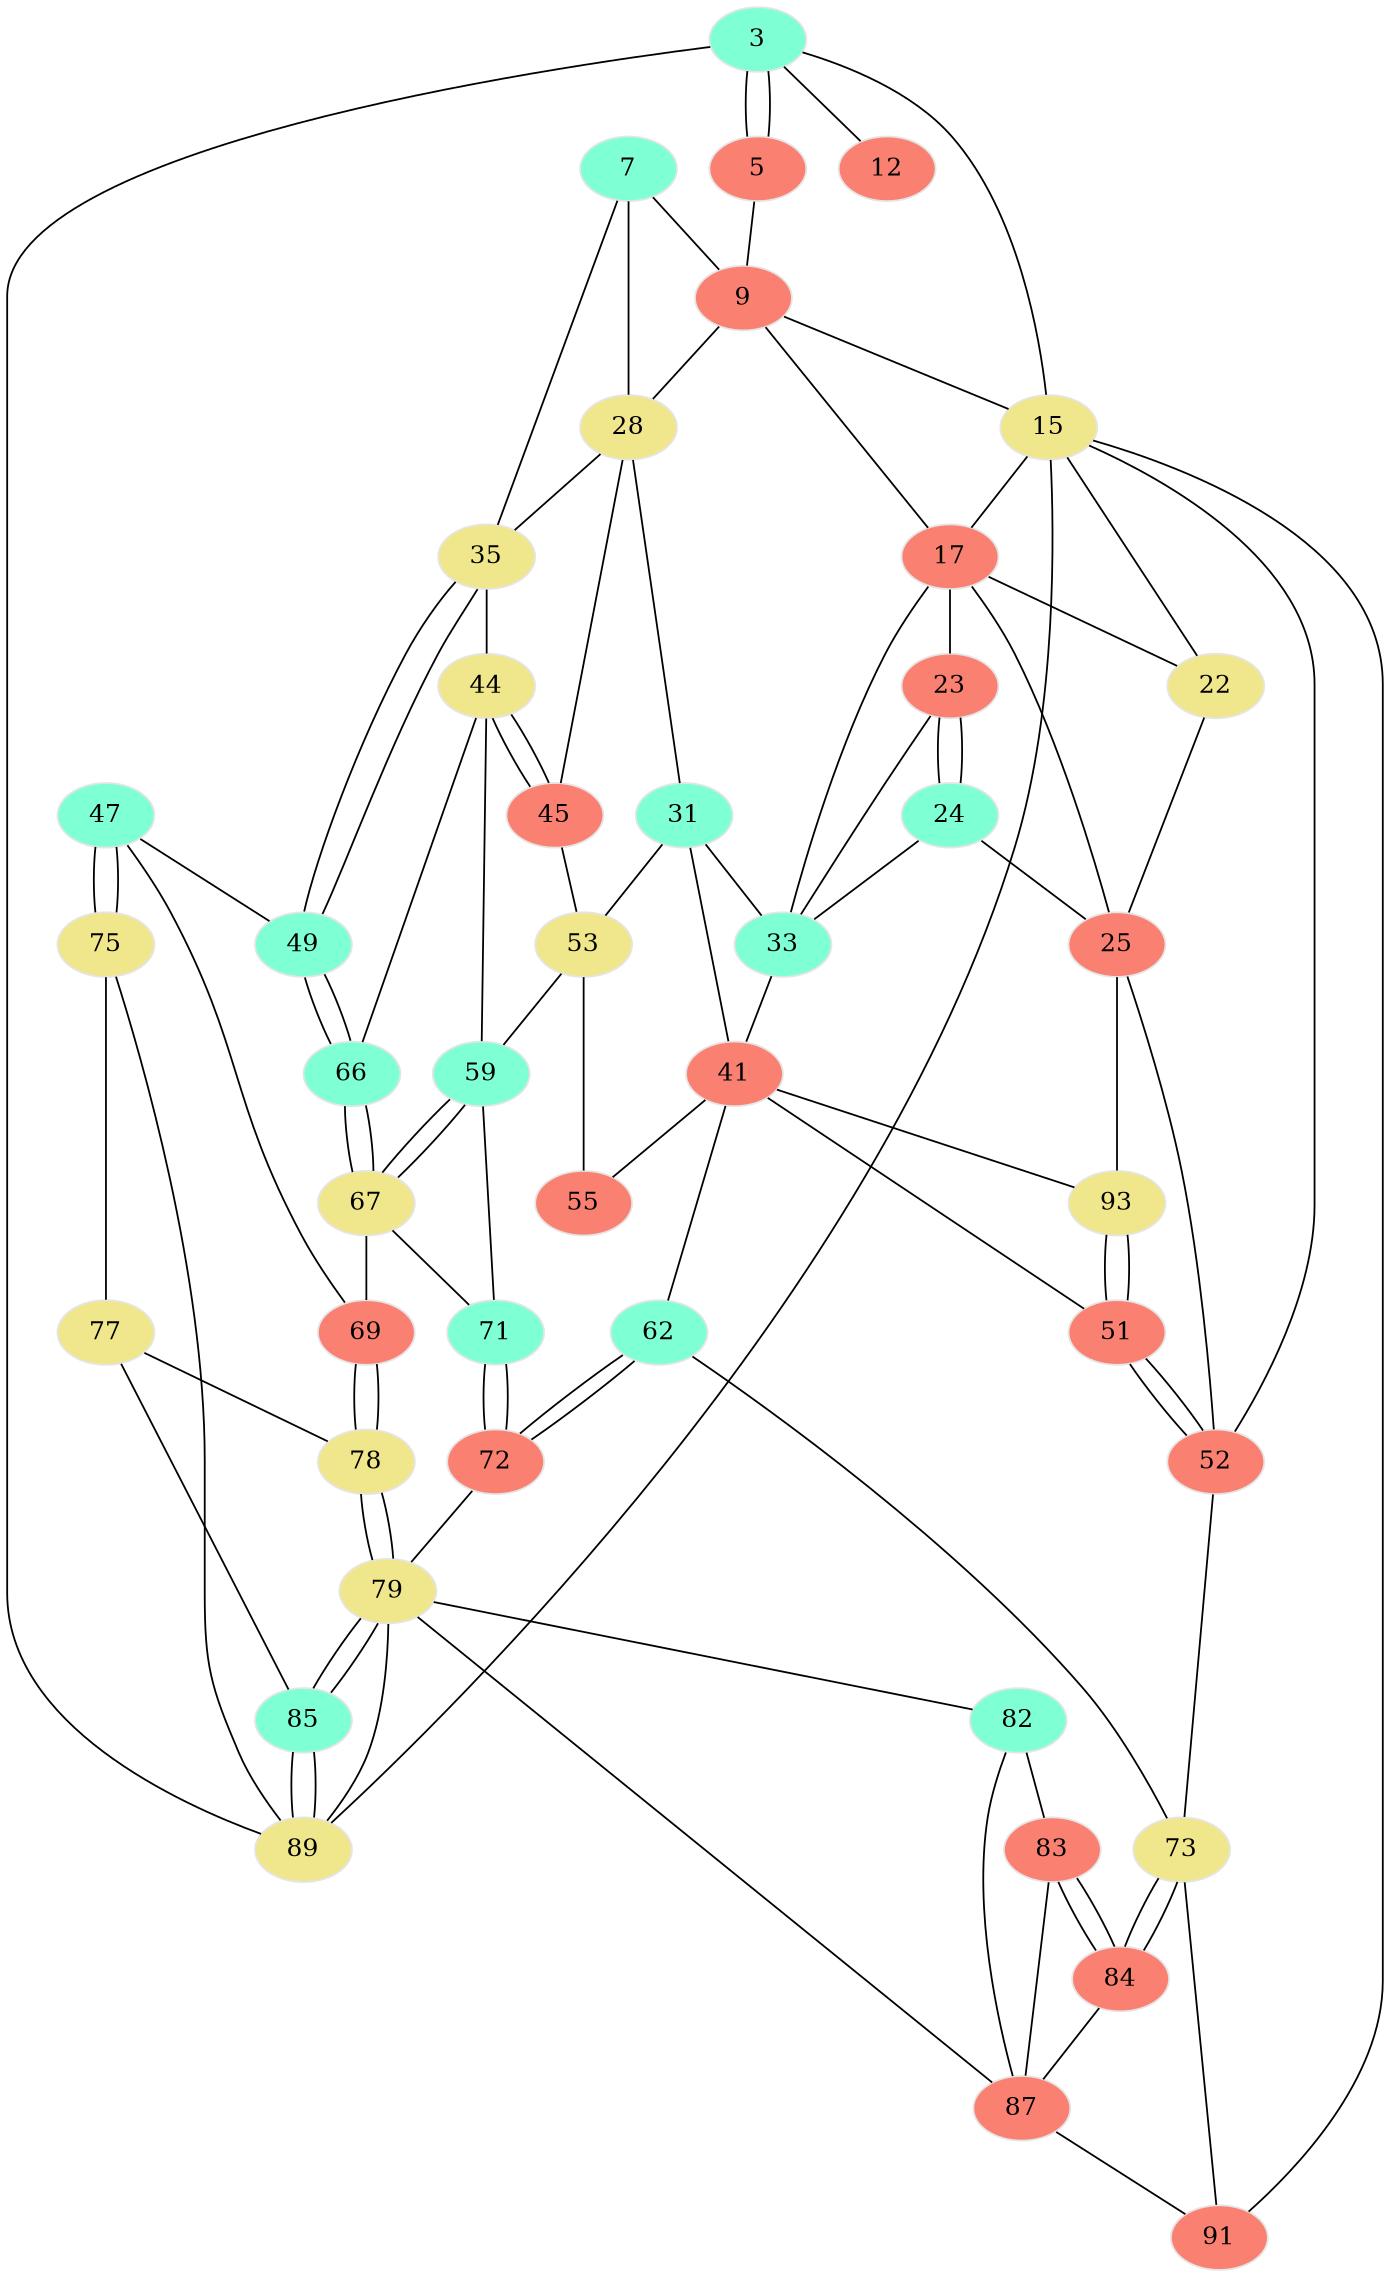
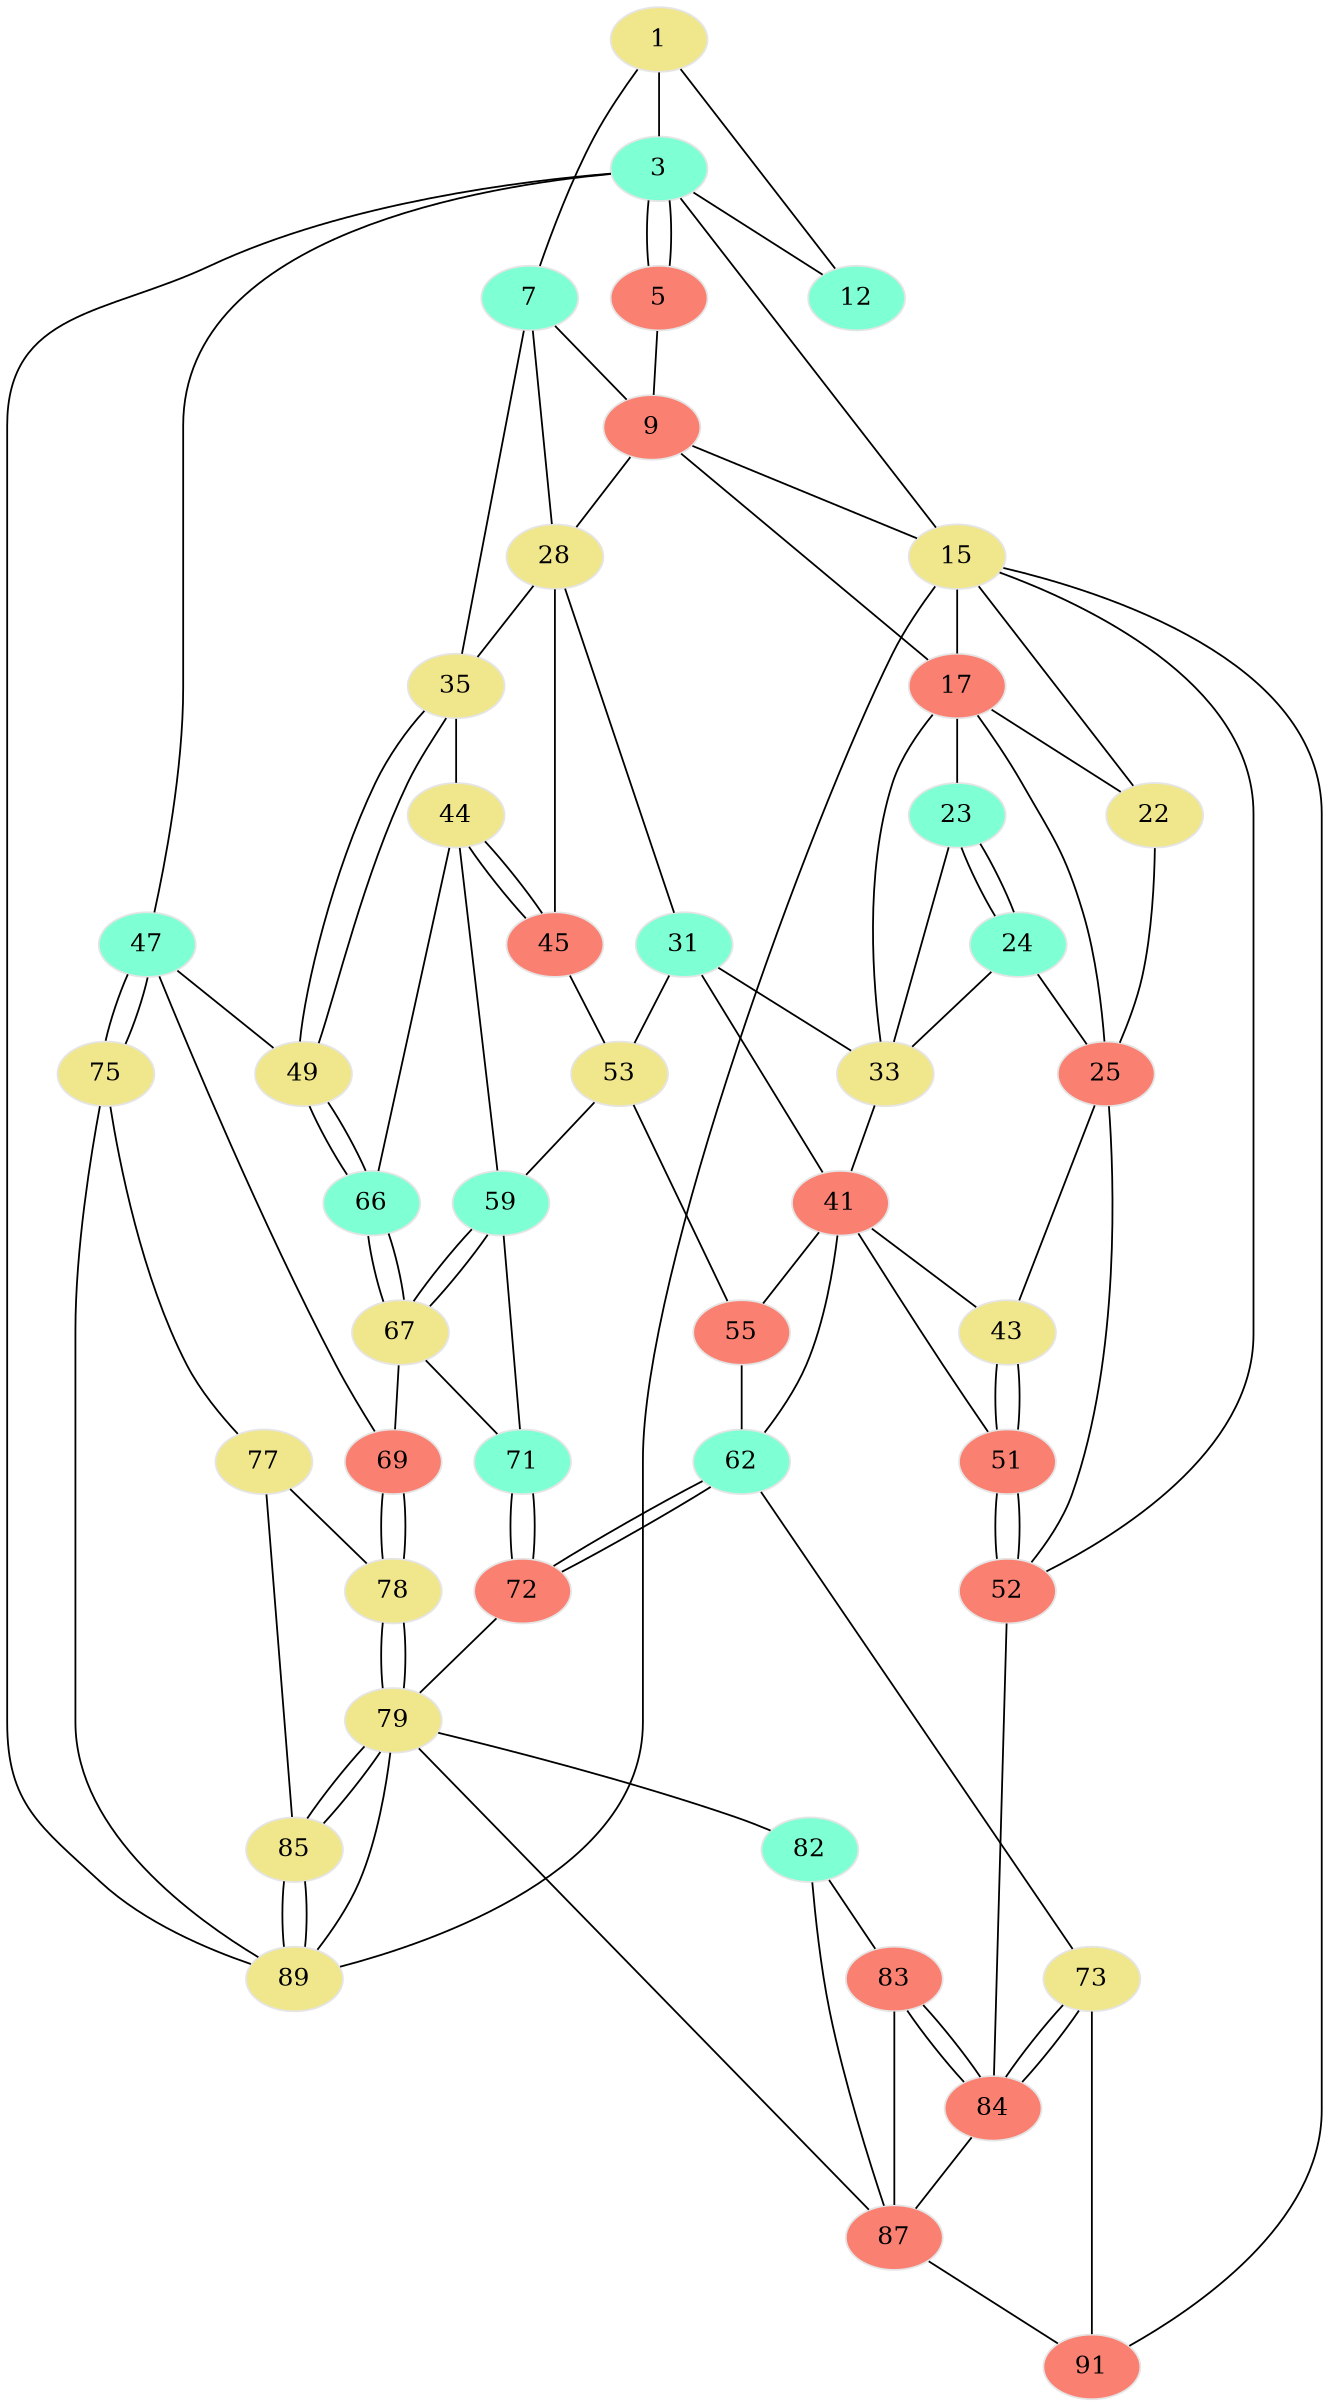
none -> (659, 40)
(887, 169) -> (857, 298)
none -> (188, 401)
(950, 686) -> (957, 815)
(303, 945) -> (303, 1074)
(783, 945) -> (885, 1074)
(1117, 1203) -> (1007, 1333)
none -> (742, 1397)
(1199, 1656) -> (1000, 1872)
(303, 1720) -> (295, 1850)
